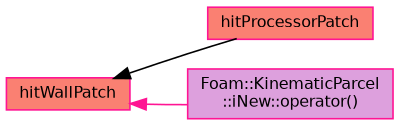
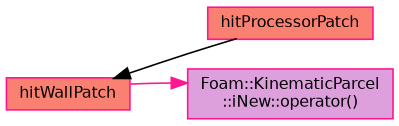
(167, 105) -> (151, 83)
